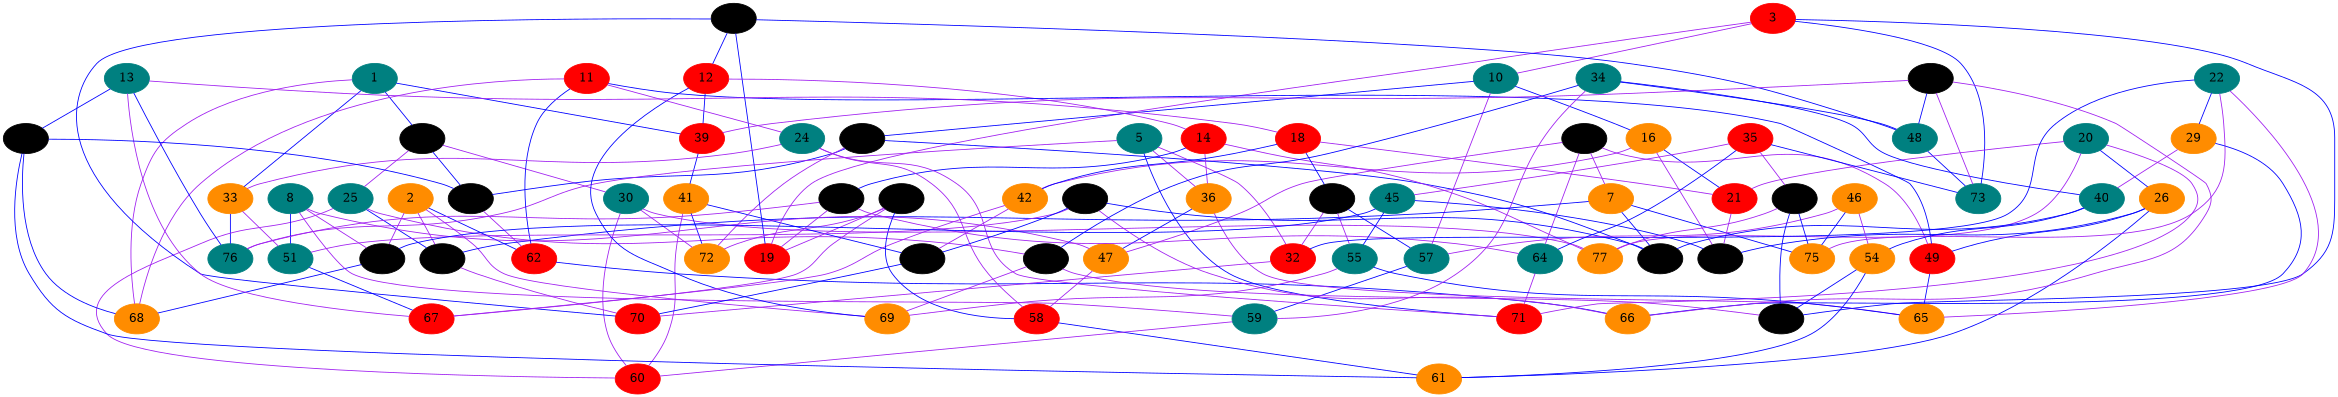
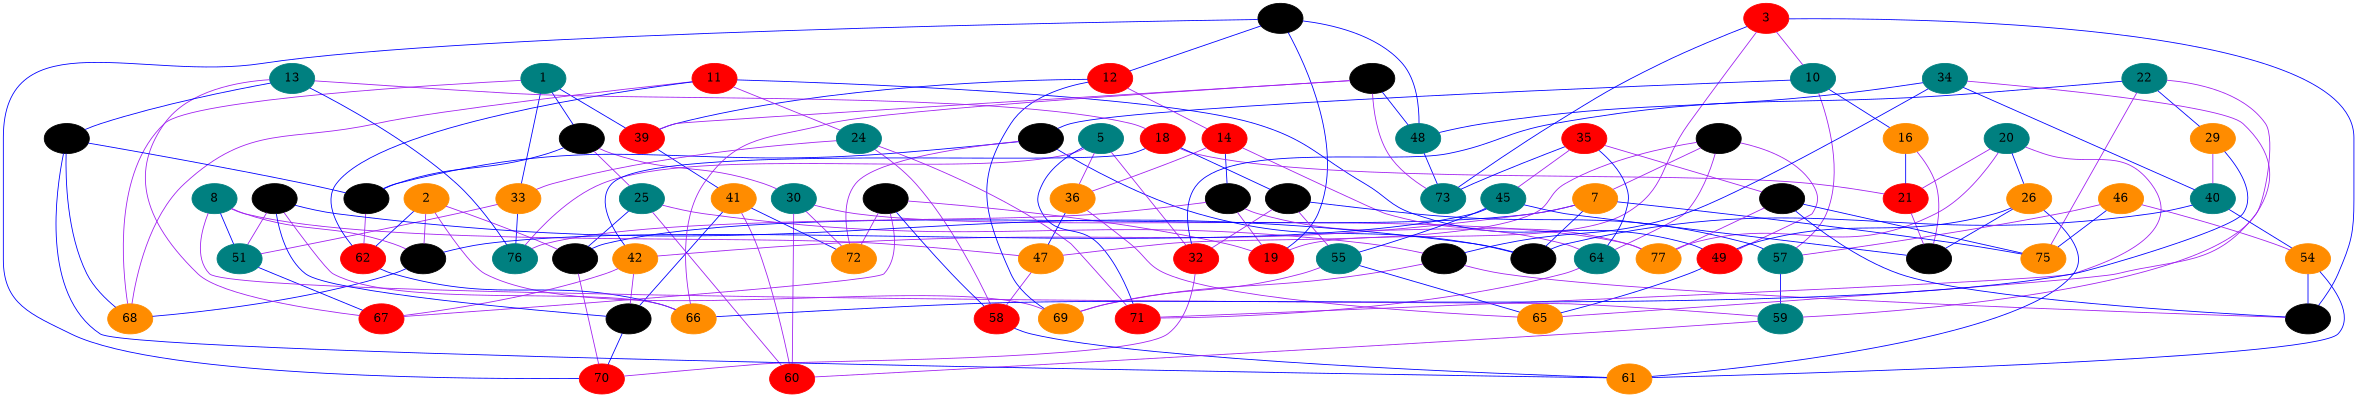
(1410, 172) -> (1117, 237)
